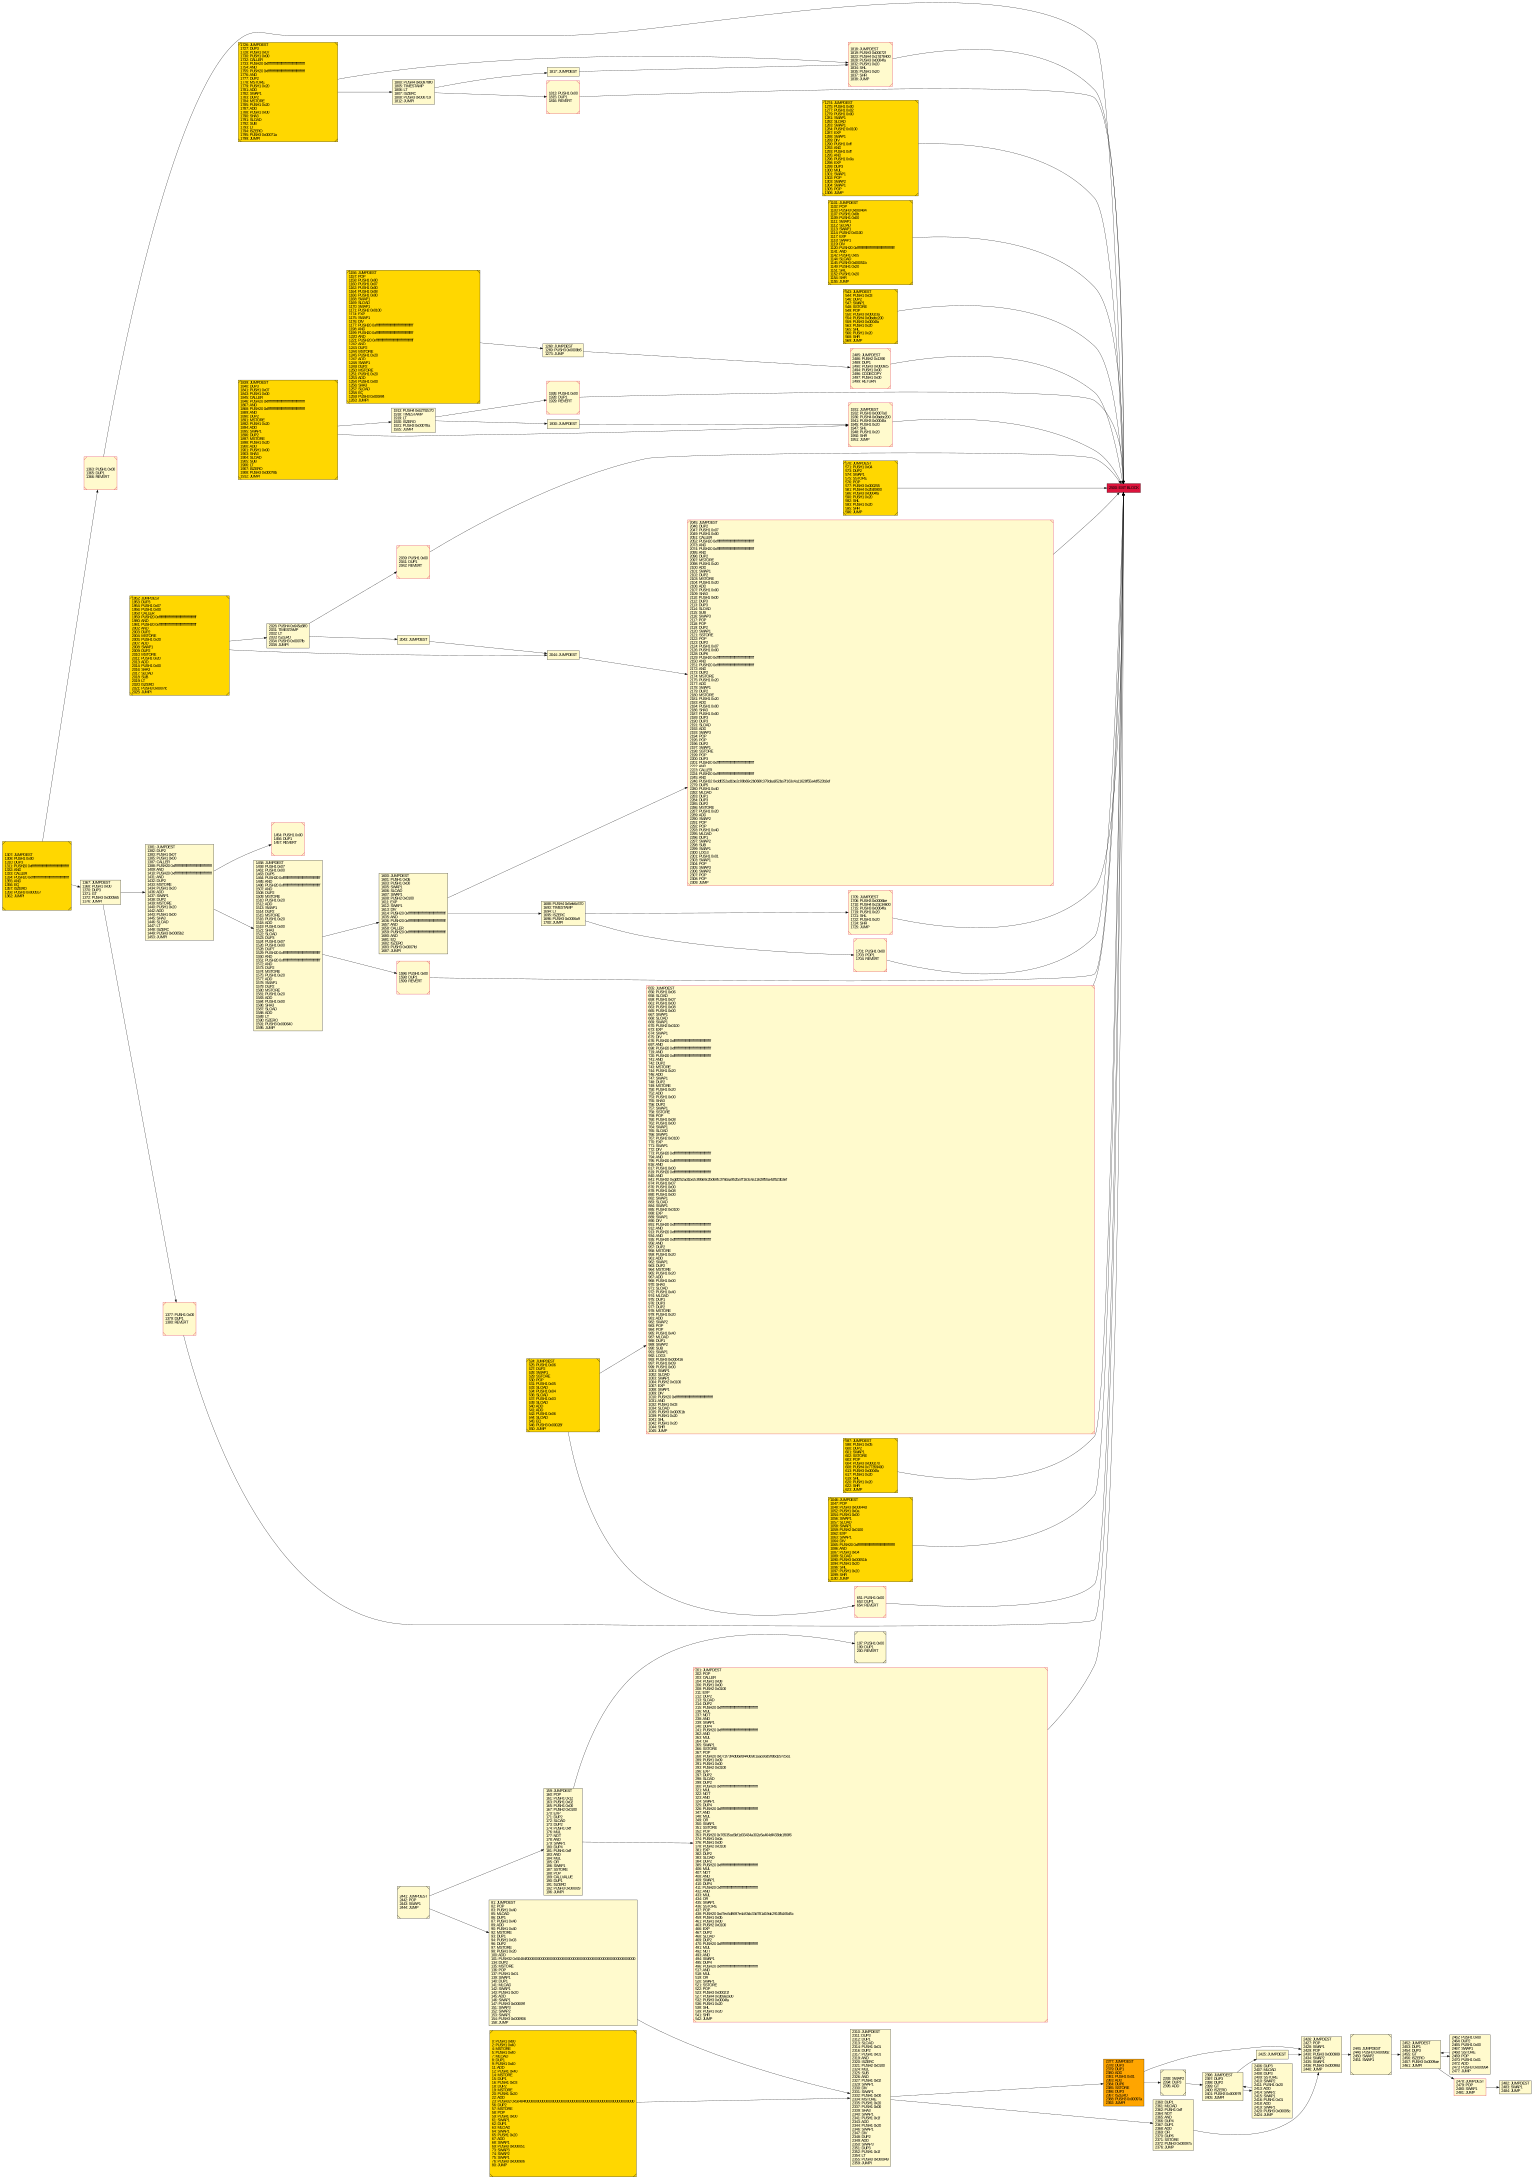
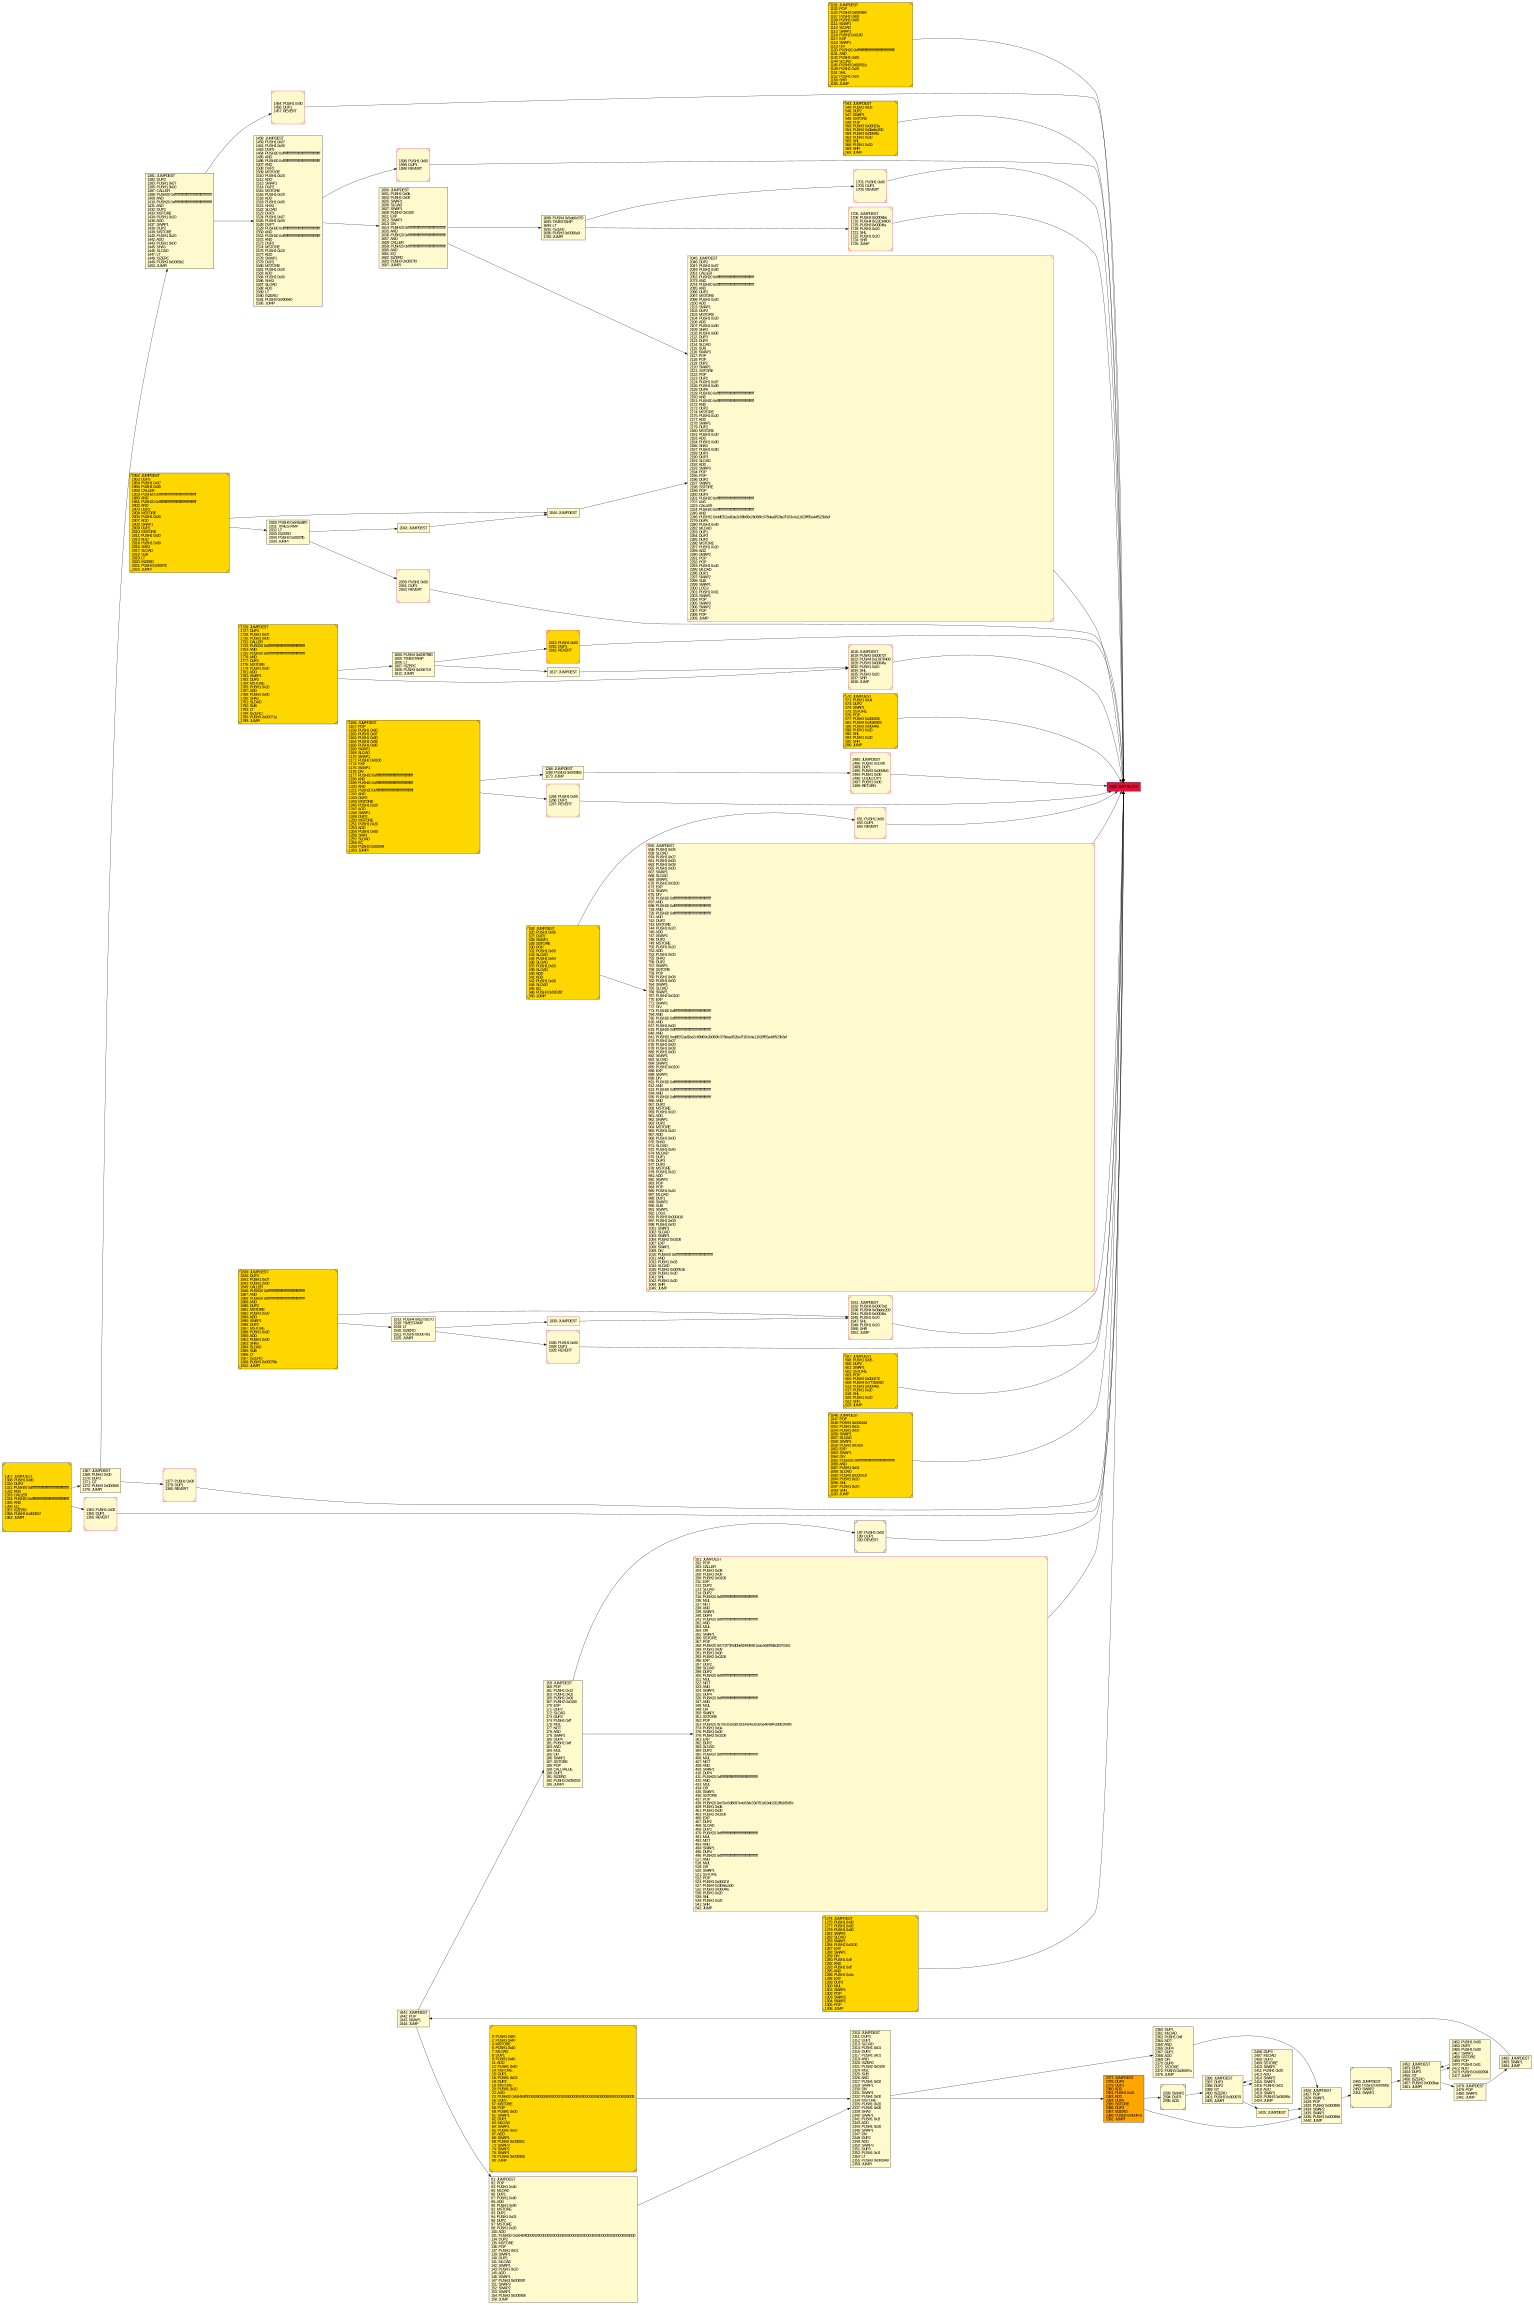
none -> (1041, 95)
(563, 97) -> (563, 647)
(563, 424) -> (563, 1321)
none -> (563, 800)
(870, 955) -> (870, 186)
none -> (1100, 1496)
(413, 1902) -> (413, 2018)
none -> (977, 2018)
(1470, 2087) -> (1470, 2092)
